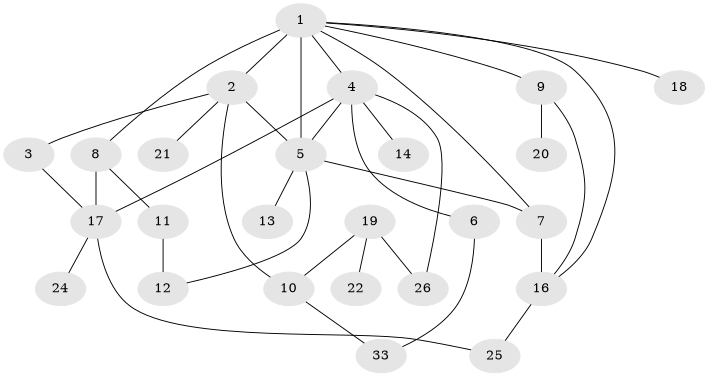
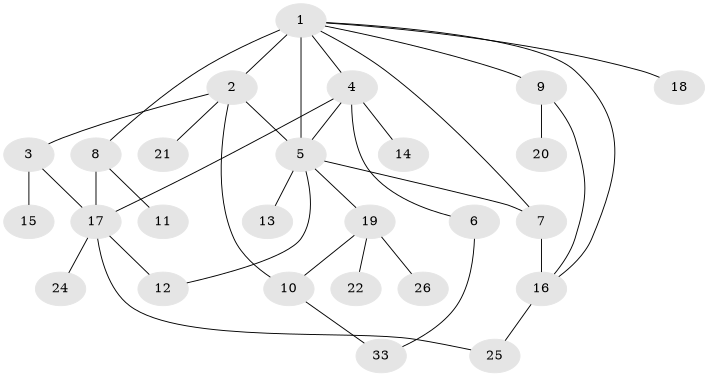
(442, 167) -> none
none -> (336, 188)
none -> (29, 222)
(163, 255) -> (129, 255)
